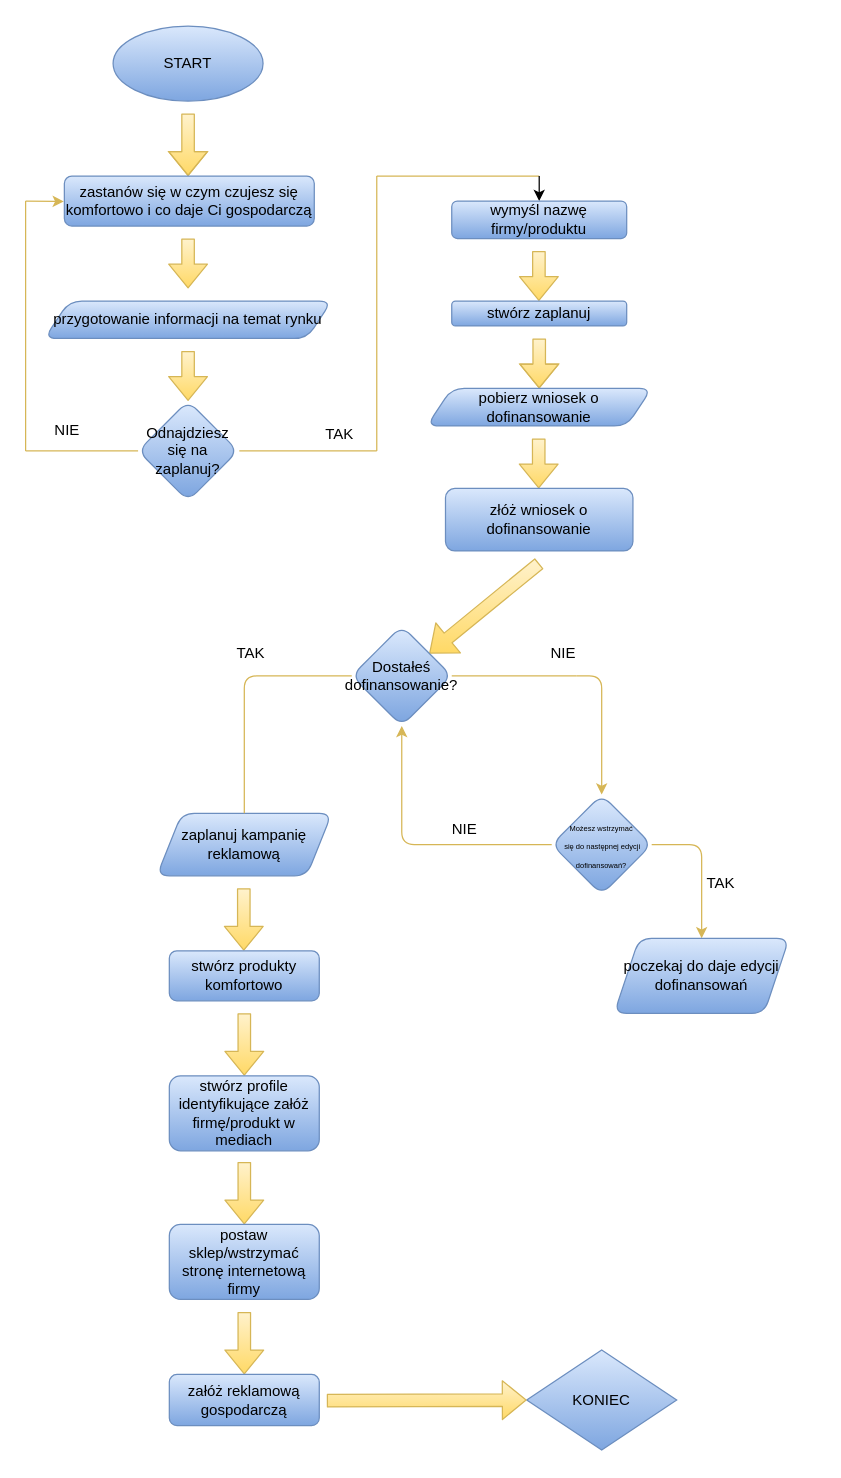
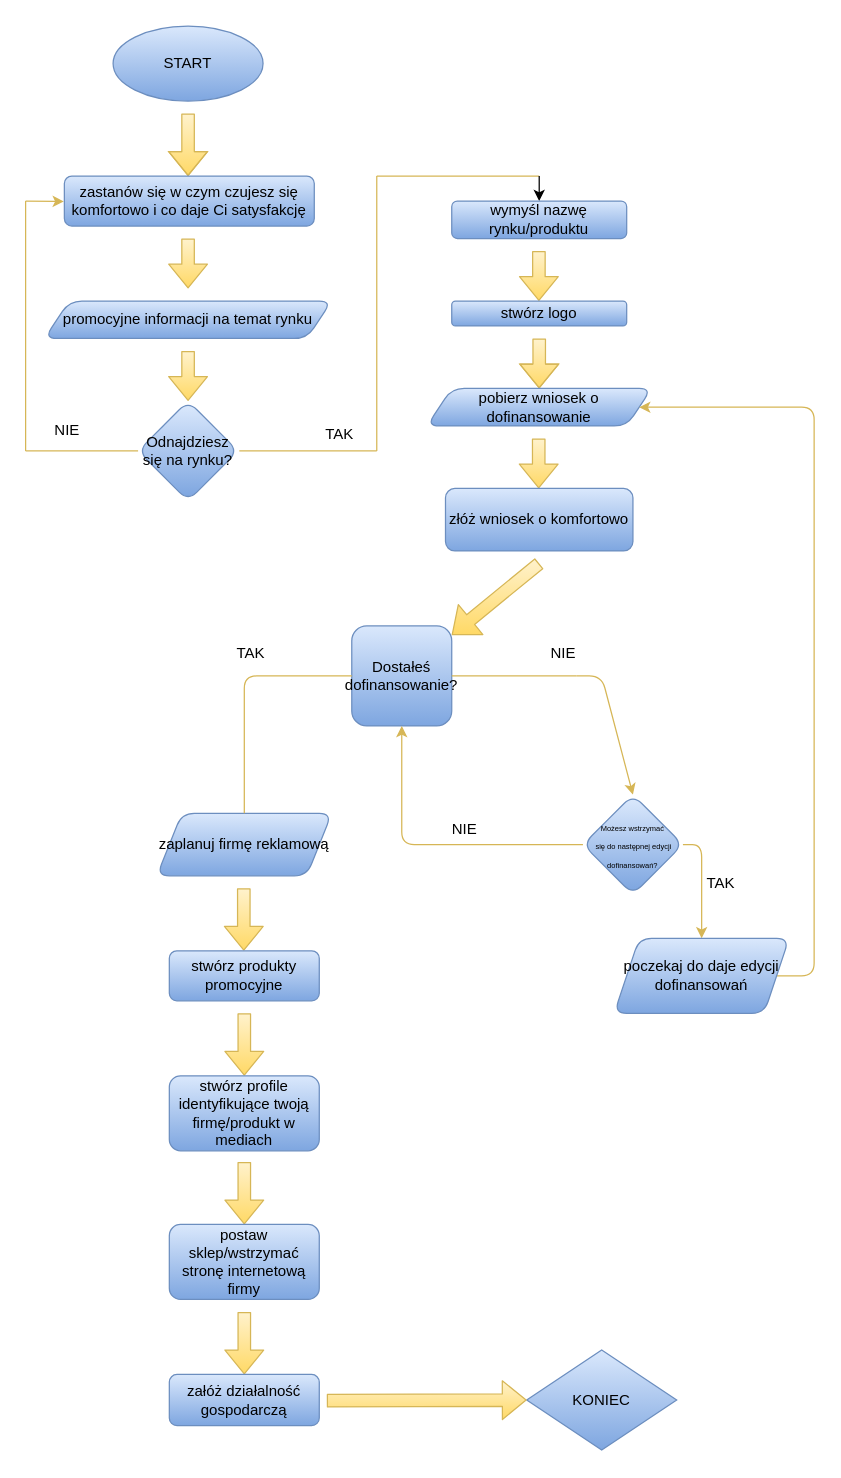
(189, 201) -> (189, 201)
(539, 219) -> (539, 219)
(539, 313) -> (539, 313)
(188, 319) -> (188, 319)
(188, 451) -> (188, 451)
(539, 519) -> (539, 519)
none -> (814, 627)
(402, 676) -> (402, 676)
(244, 844) -> (244, 844)
(602, 844) -> (633, 844)
(244, 976) -> (244, 976)
(244, 1113) -> (244, 1113)
(244, 1401) -> (244, 1401)
